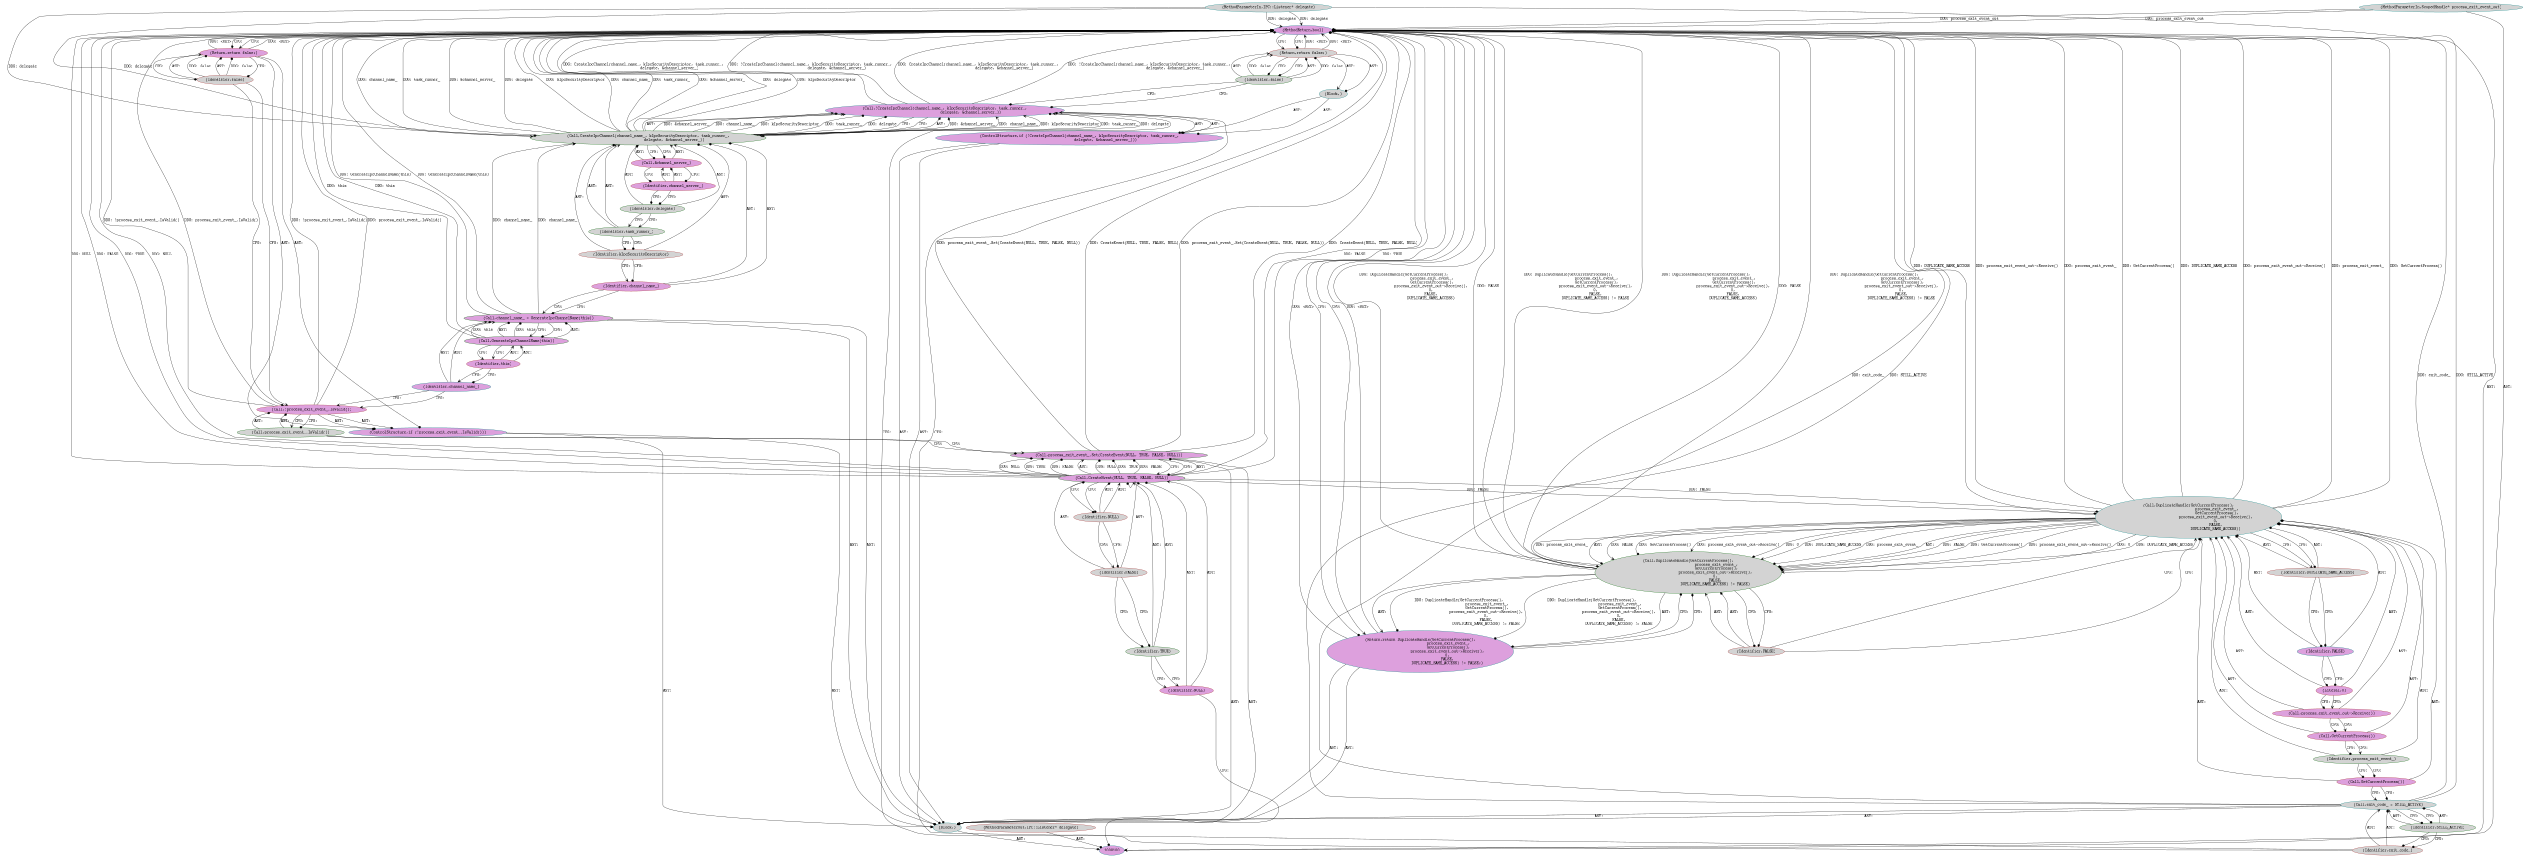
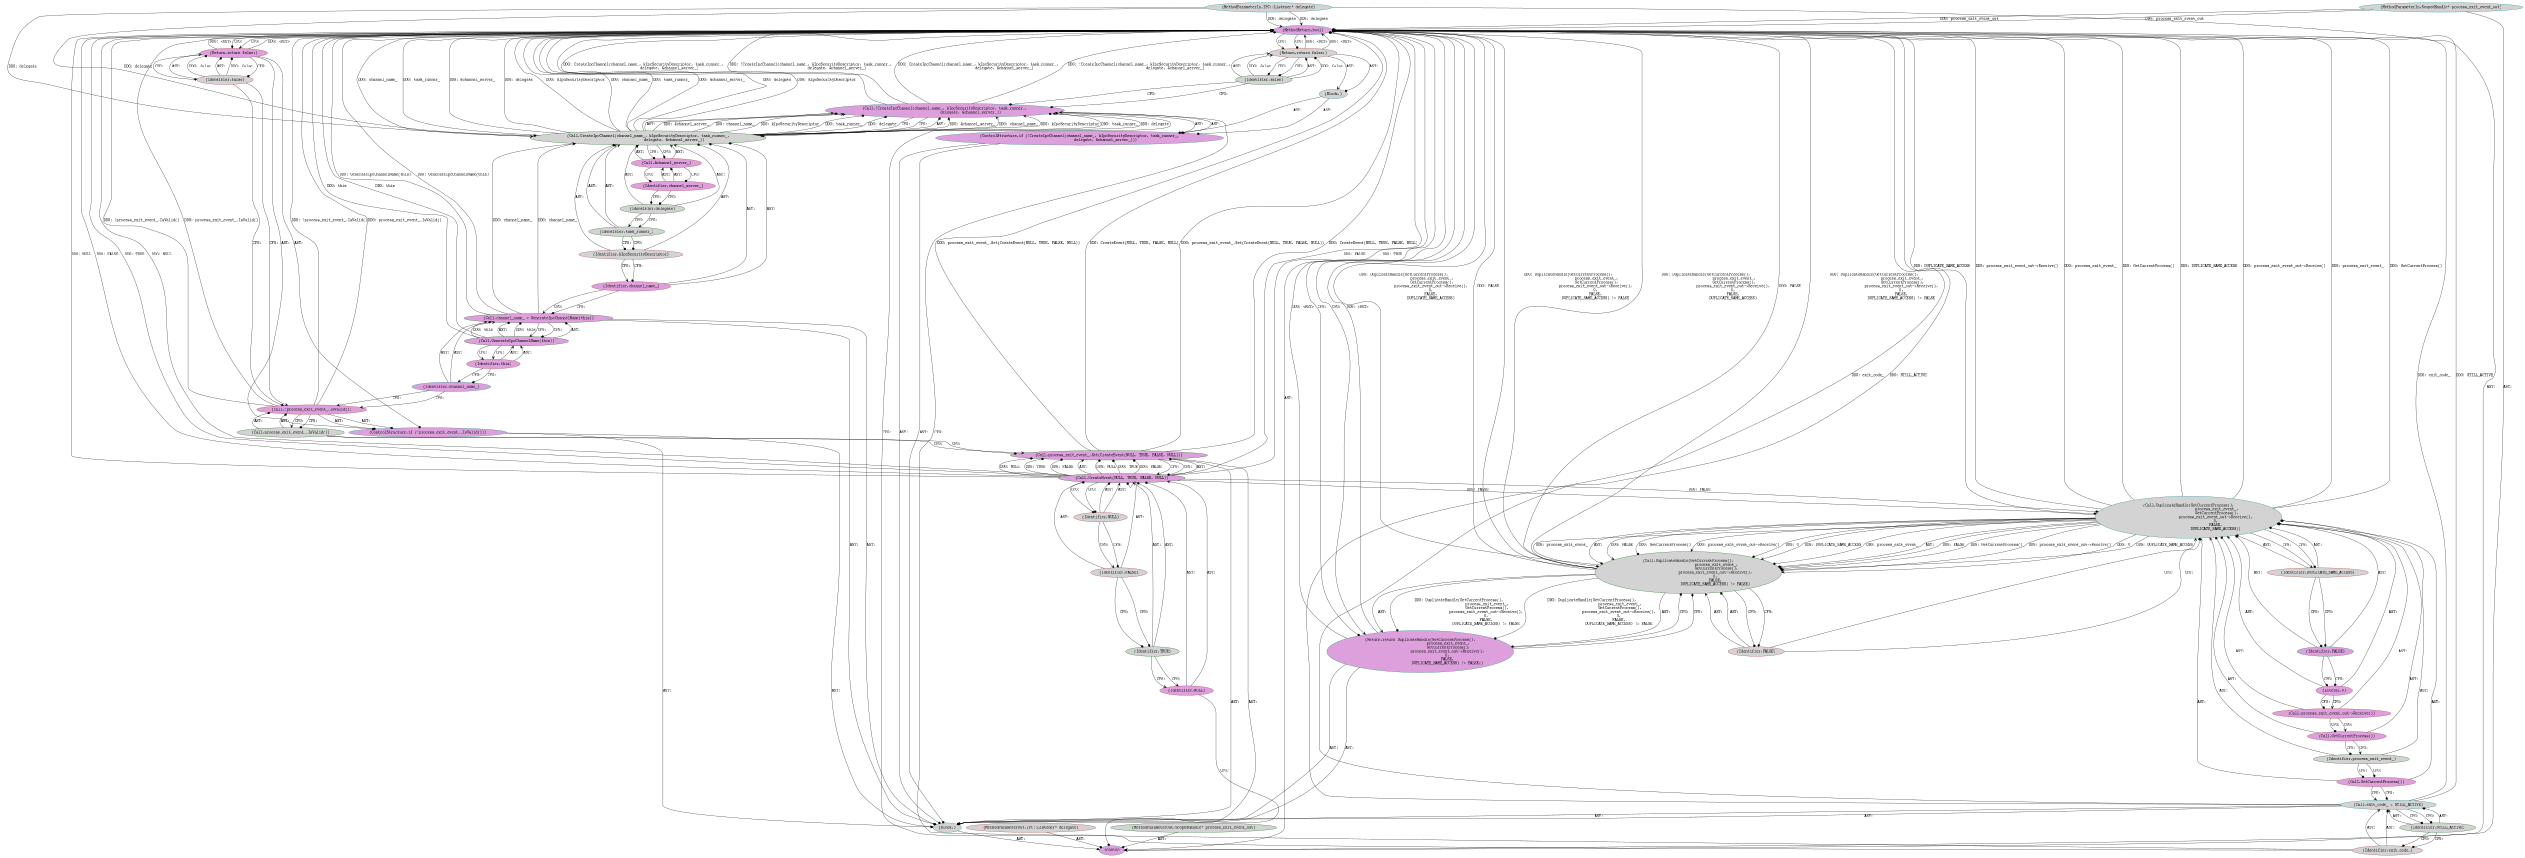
none -> (1284, 404)
none -> (1194, 828)
